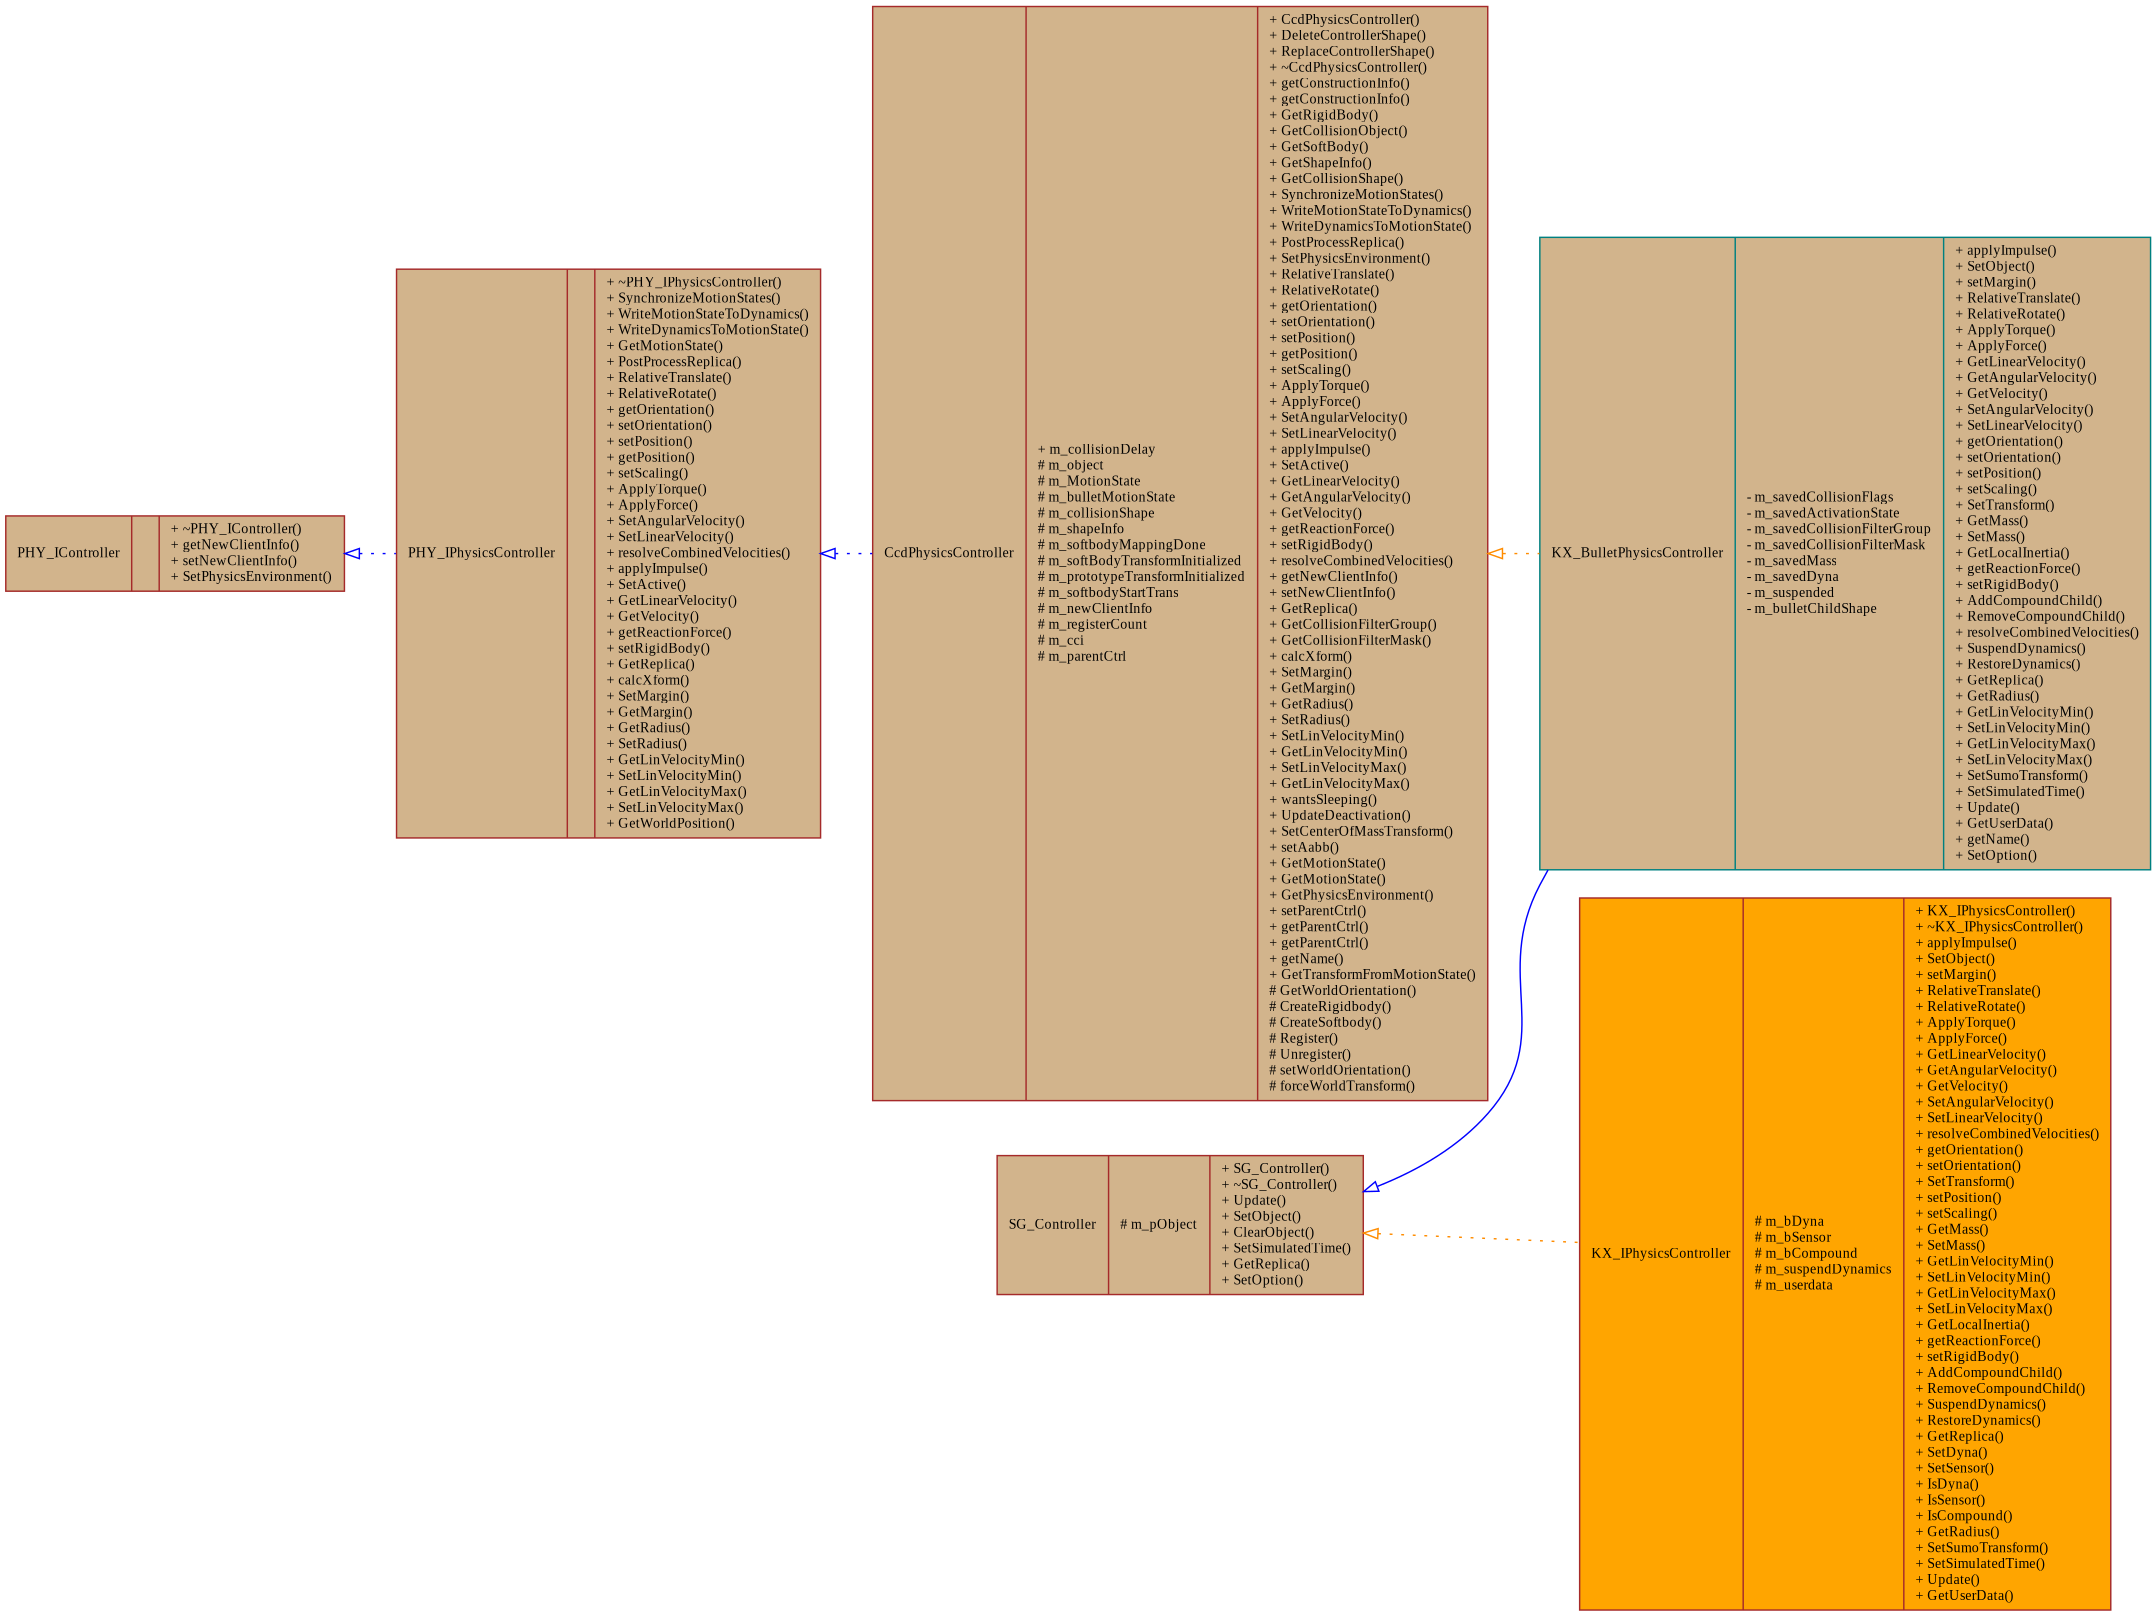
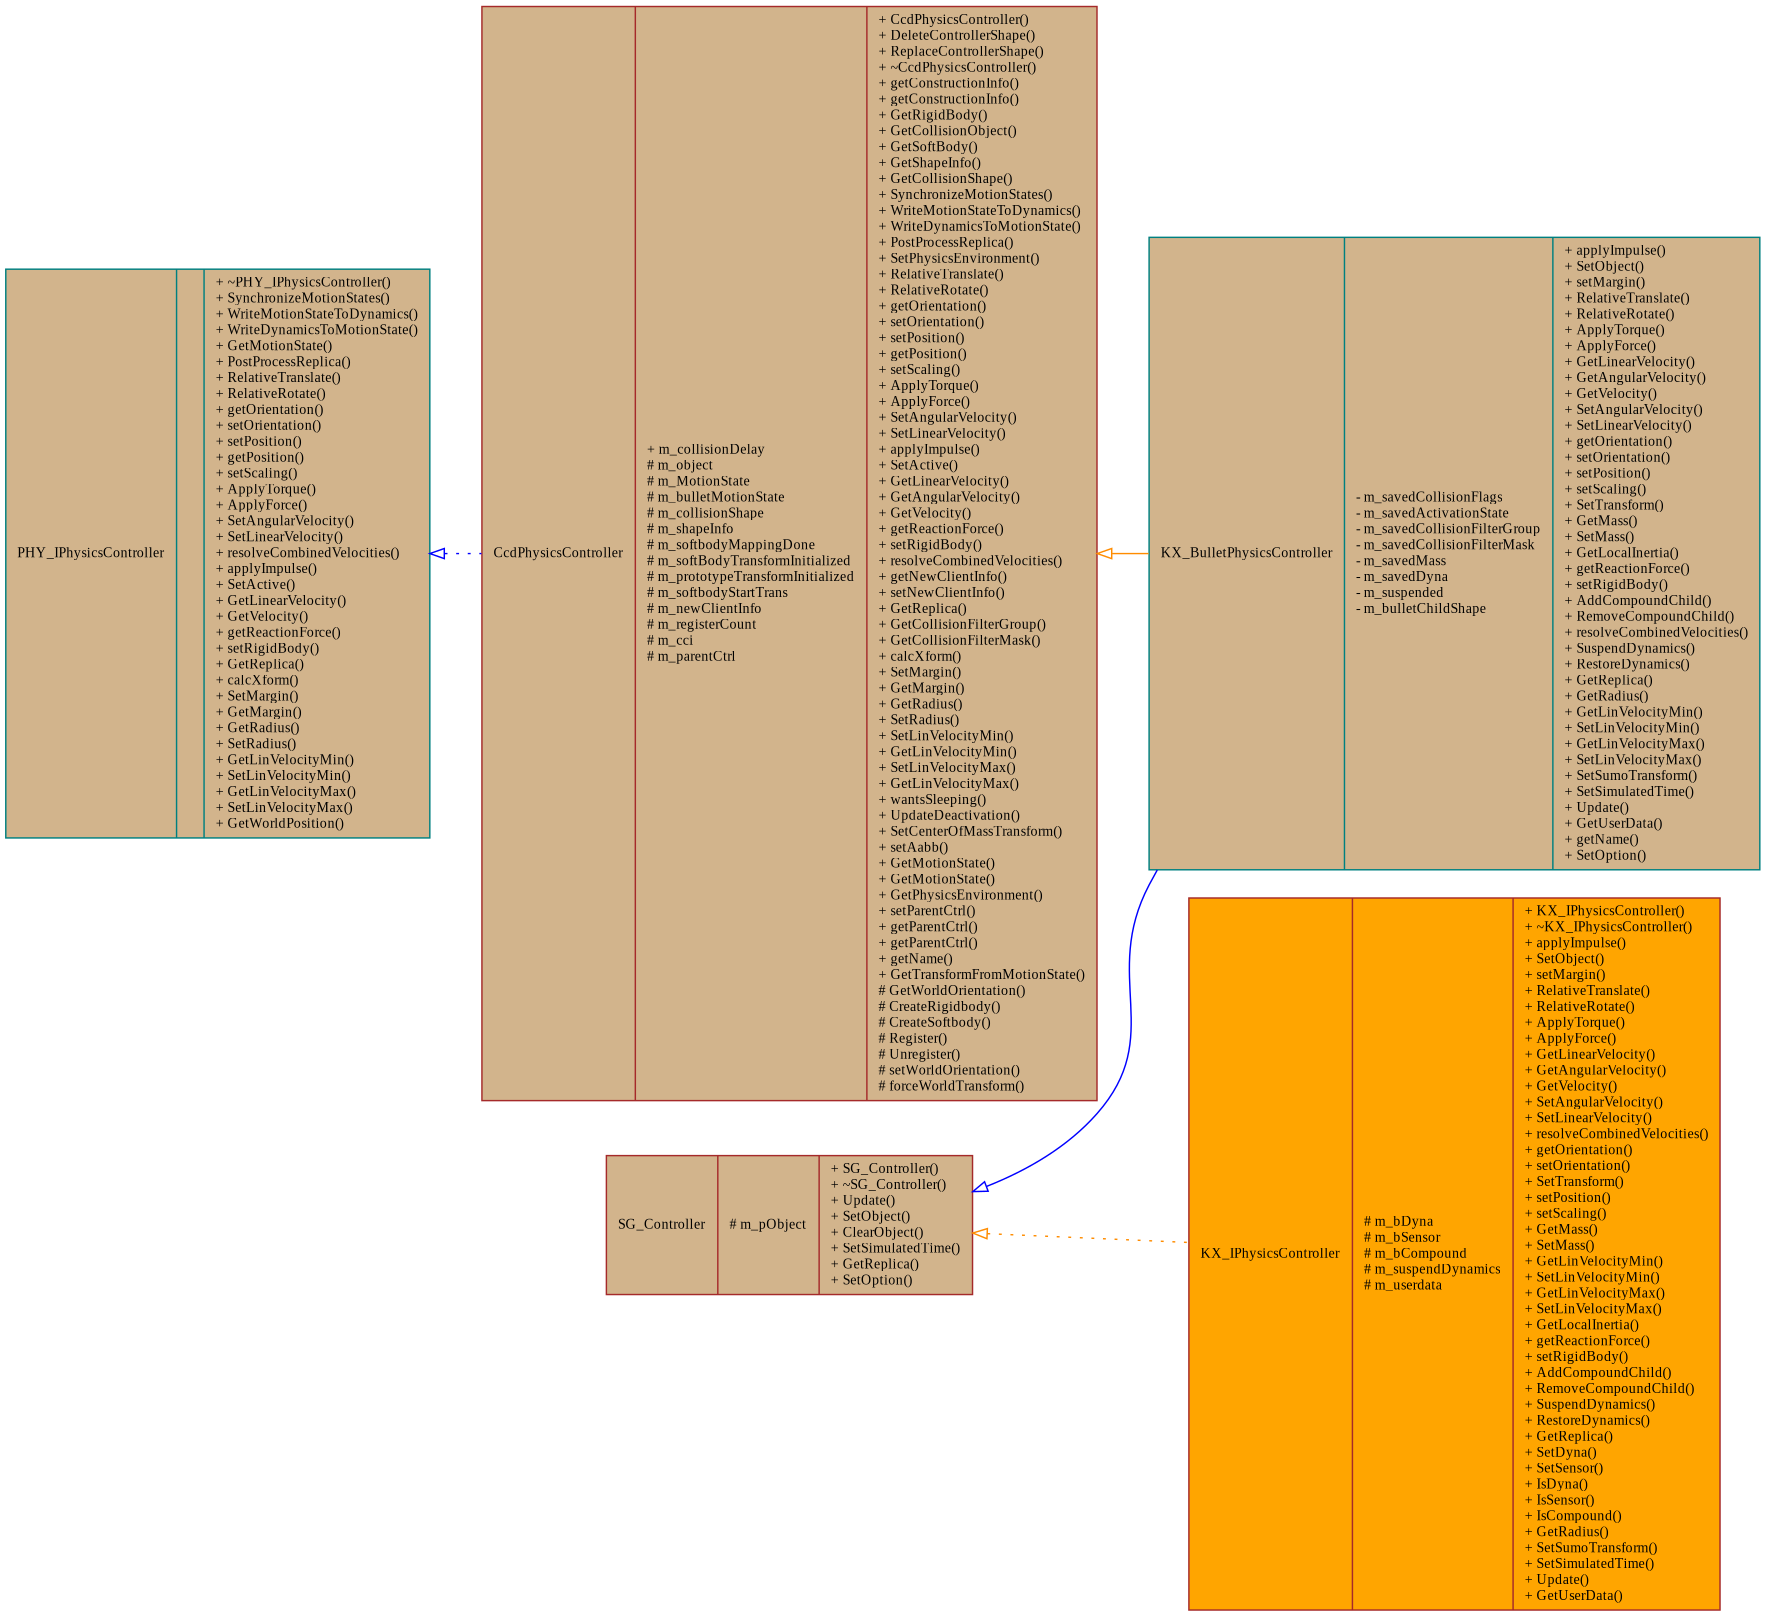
(175, 554) -> none
(609, 554) -> (218, 554)
(1521, 554) -> (1130, 554)
